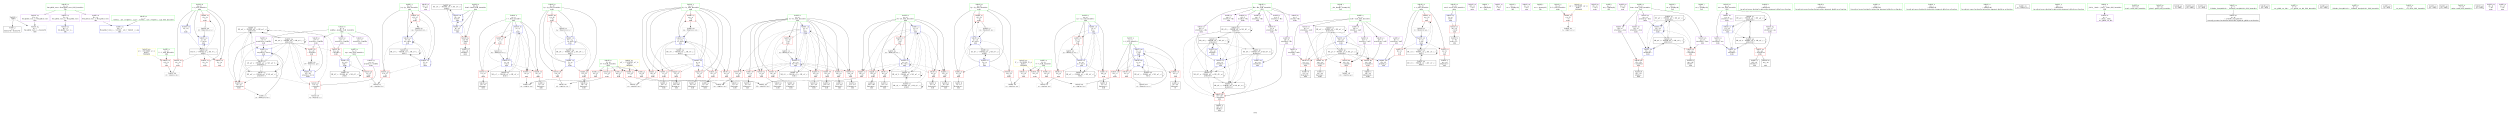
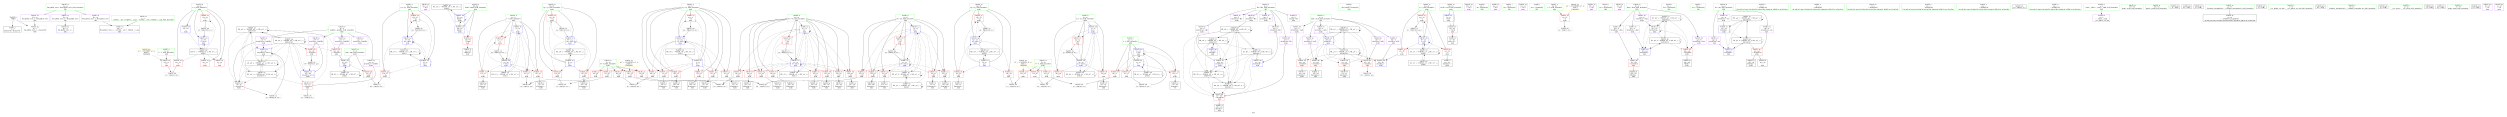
(1276, 18) -> none
(1294, 52) -> none
